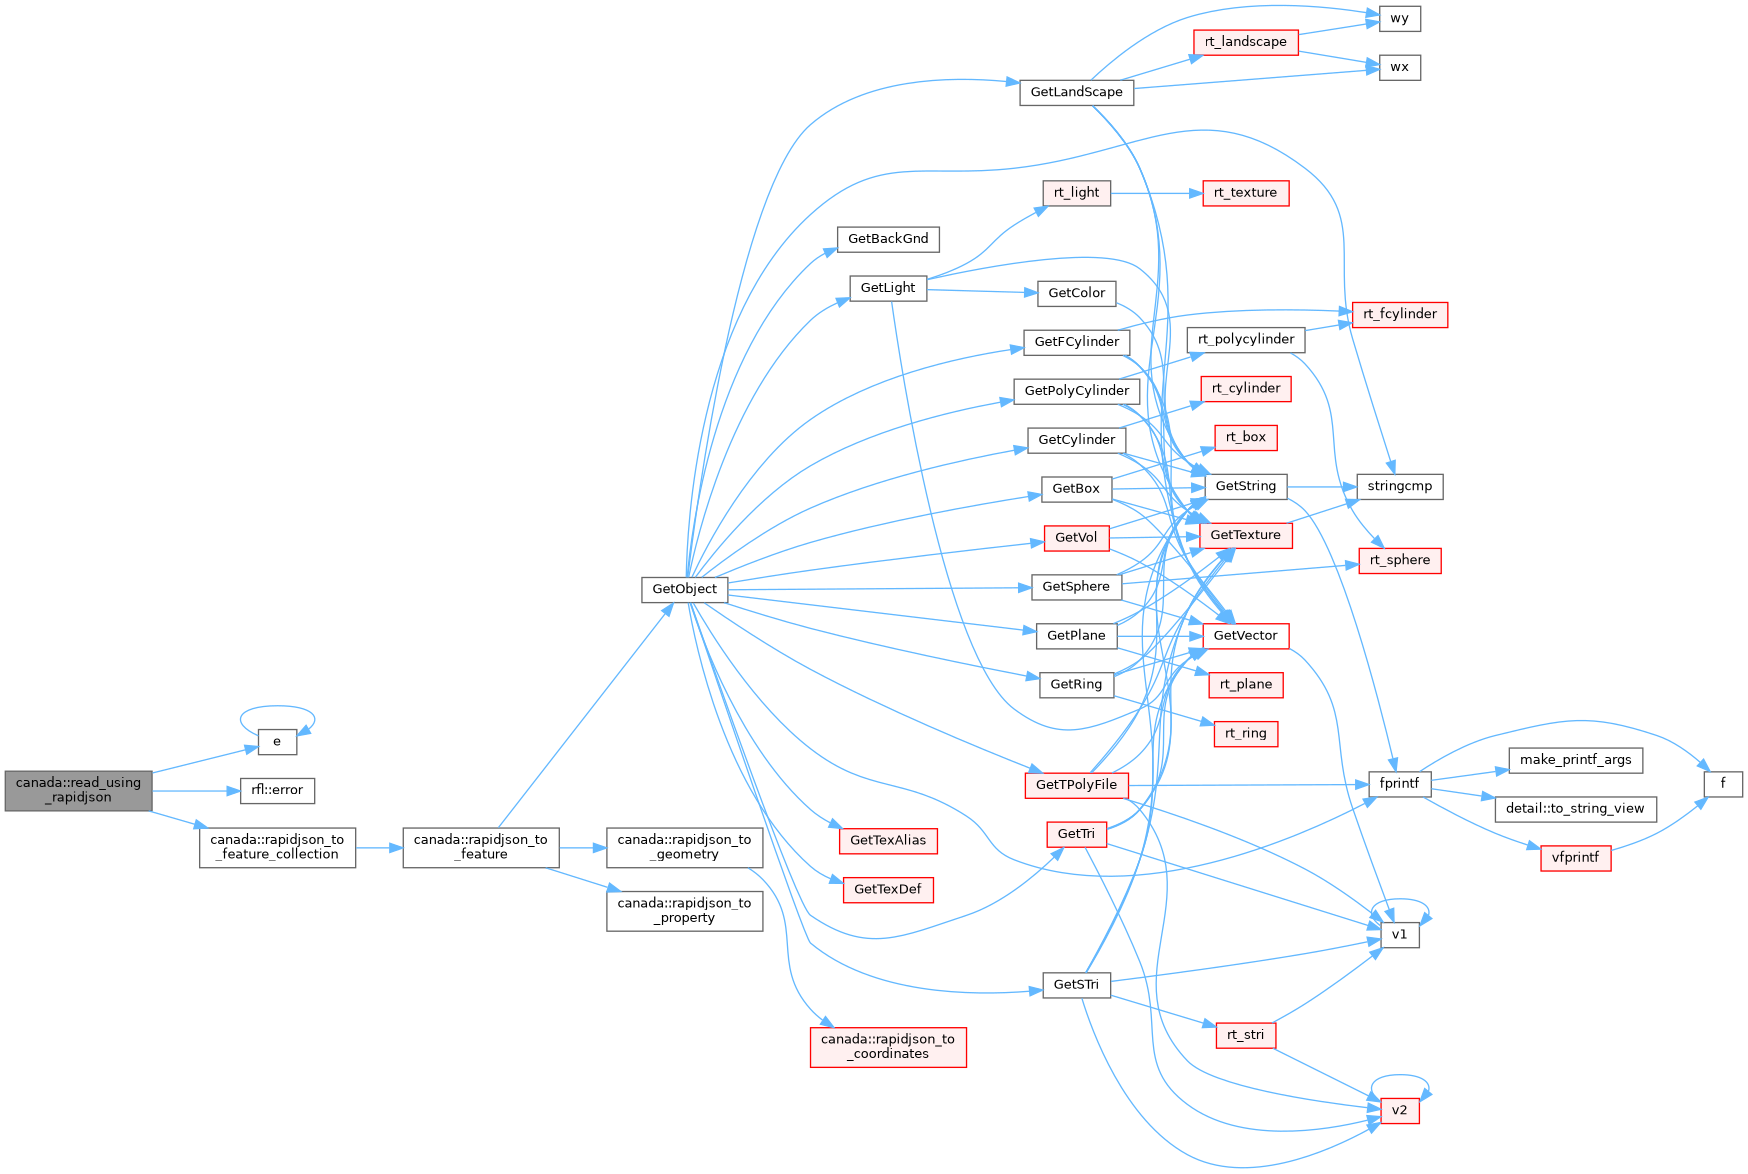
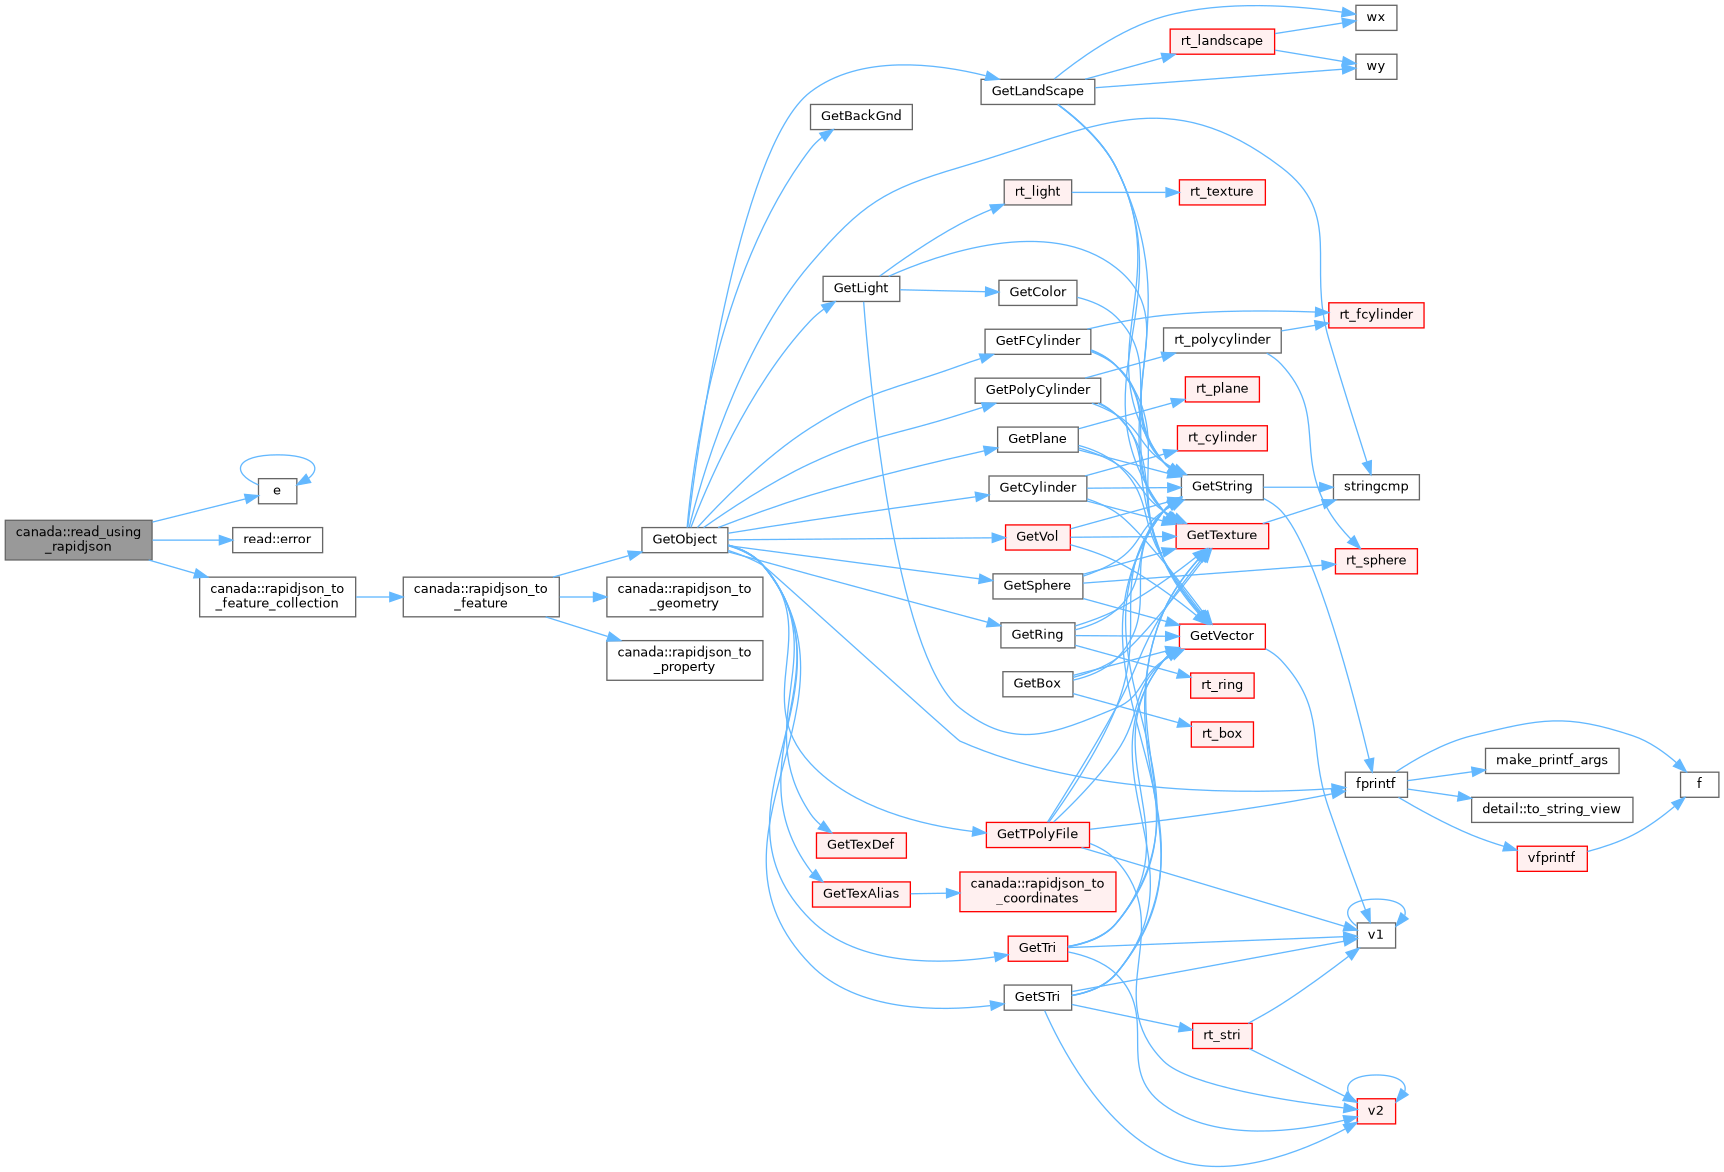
(869, 527) -> none
(278, 791) -> (278, 540)
(787, 943) -> (929, 893)
